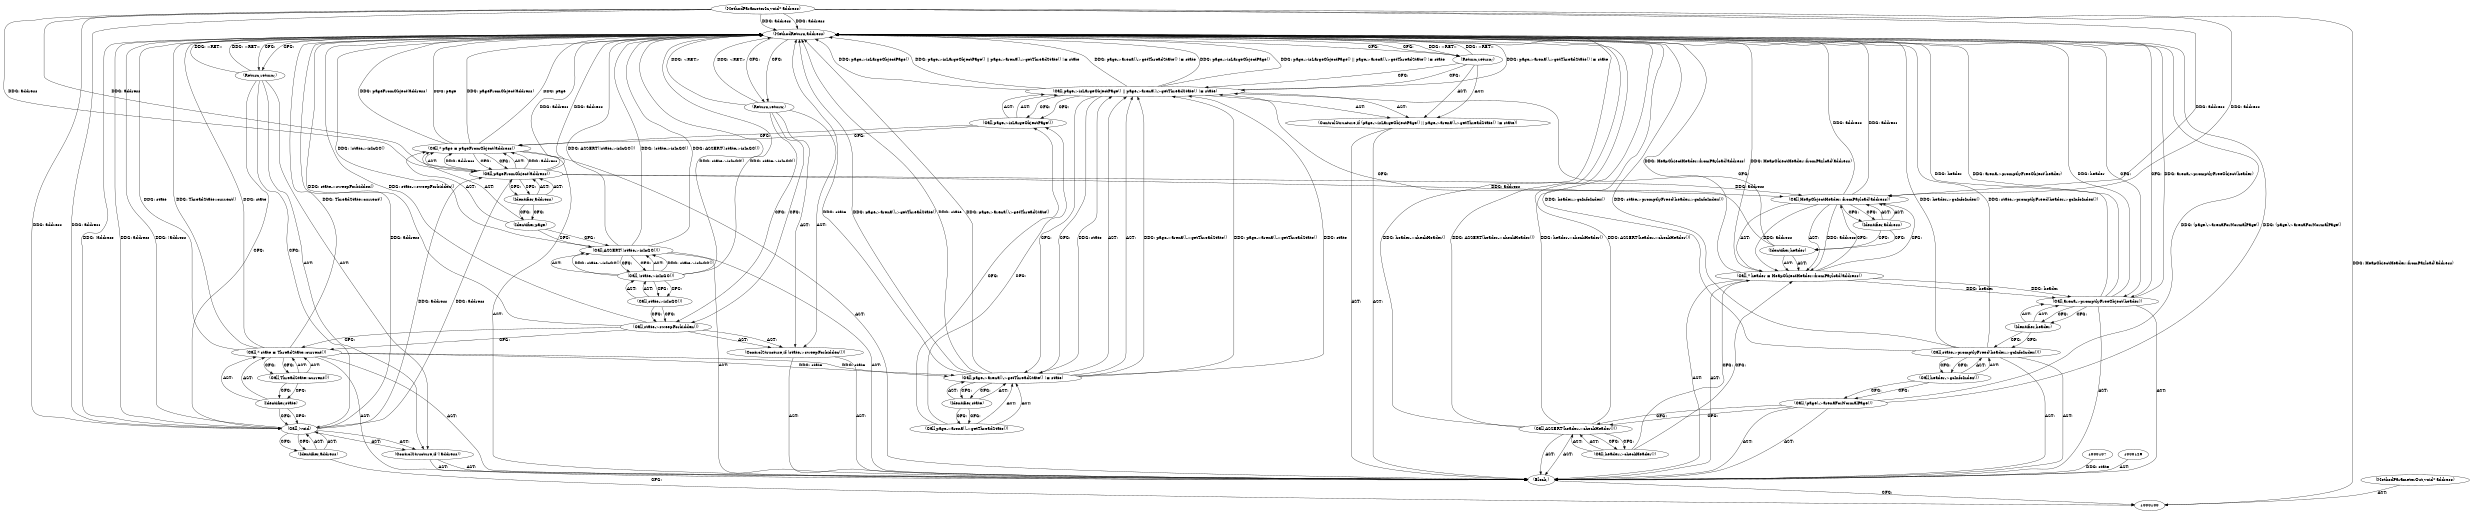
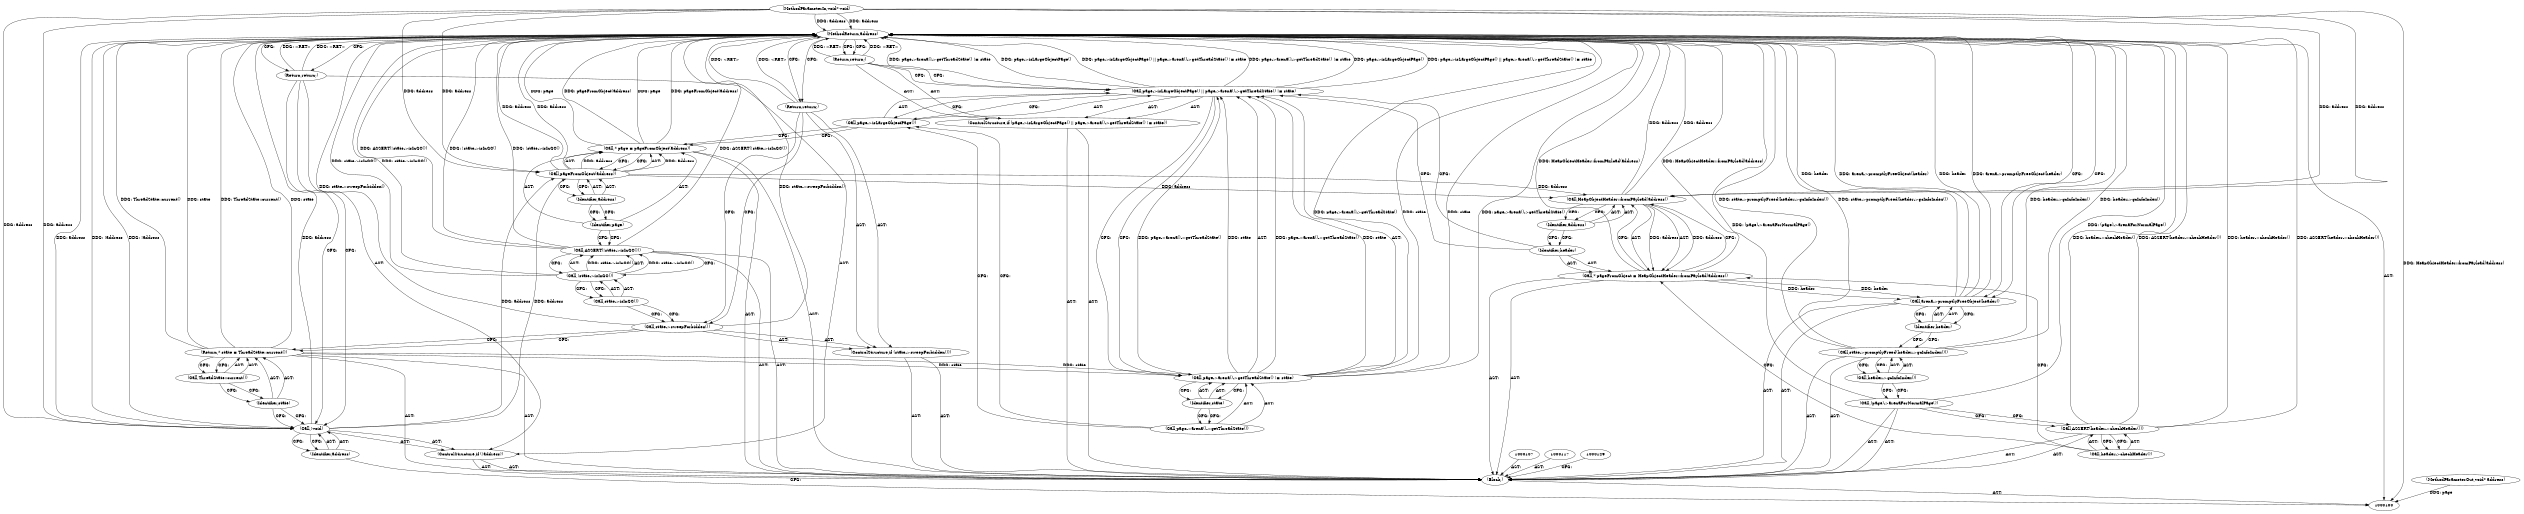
(763, 9) -> (816, 9)
none -> (2268, 45)
(1799, 276) -> (1655, 276)
(286, 353) -> (244, 353)
none -> (1560, 455)
(2098, 467) -> (1517, 467)
(2125, 467) -> (1567, 467)
(1888, 493) -> (1998, 493)
(2383, 493) -> (2441, 493)
